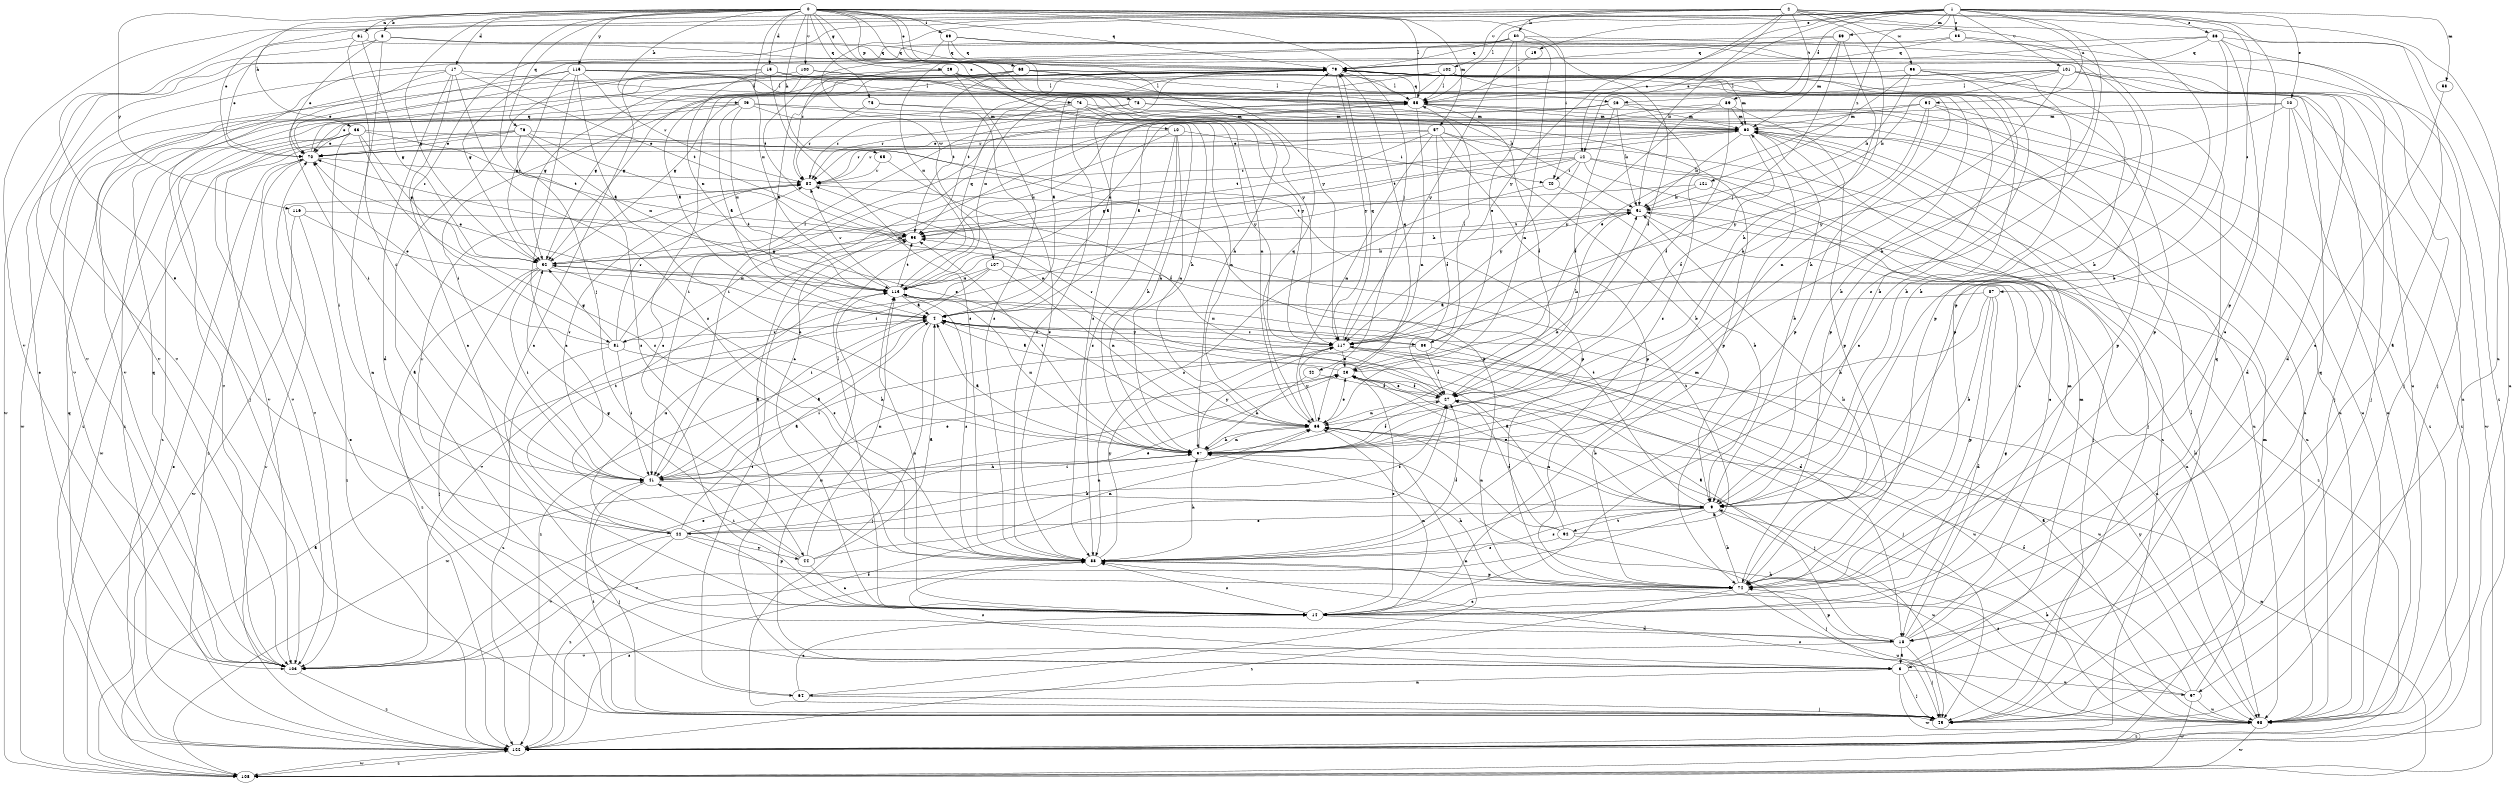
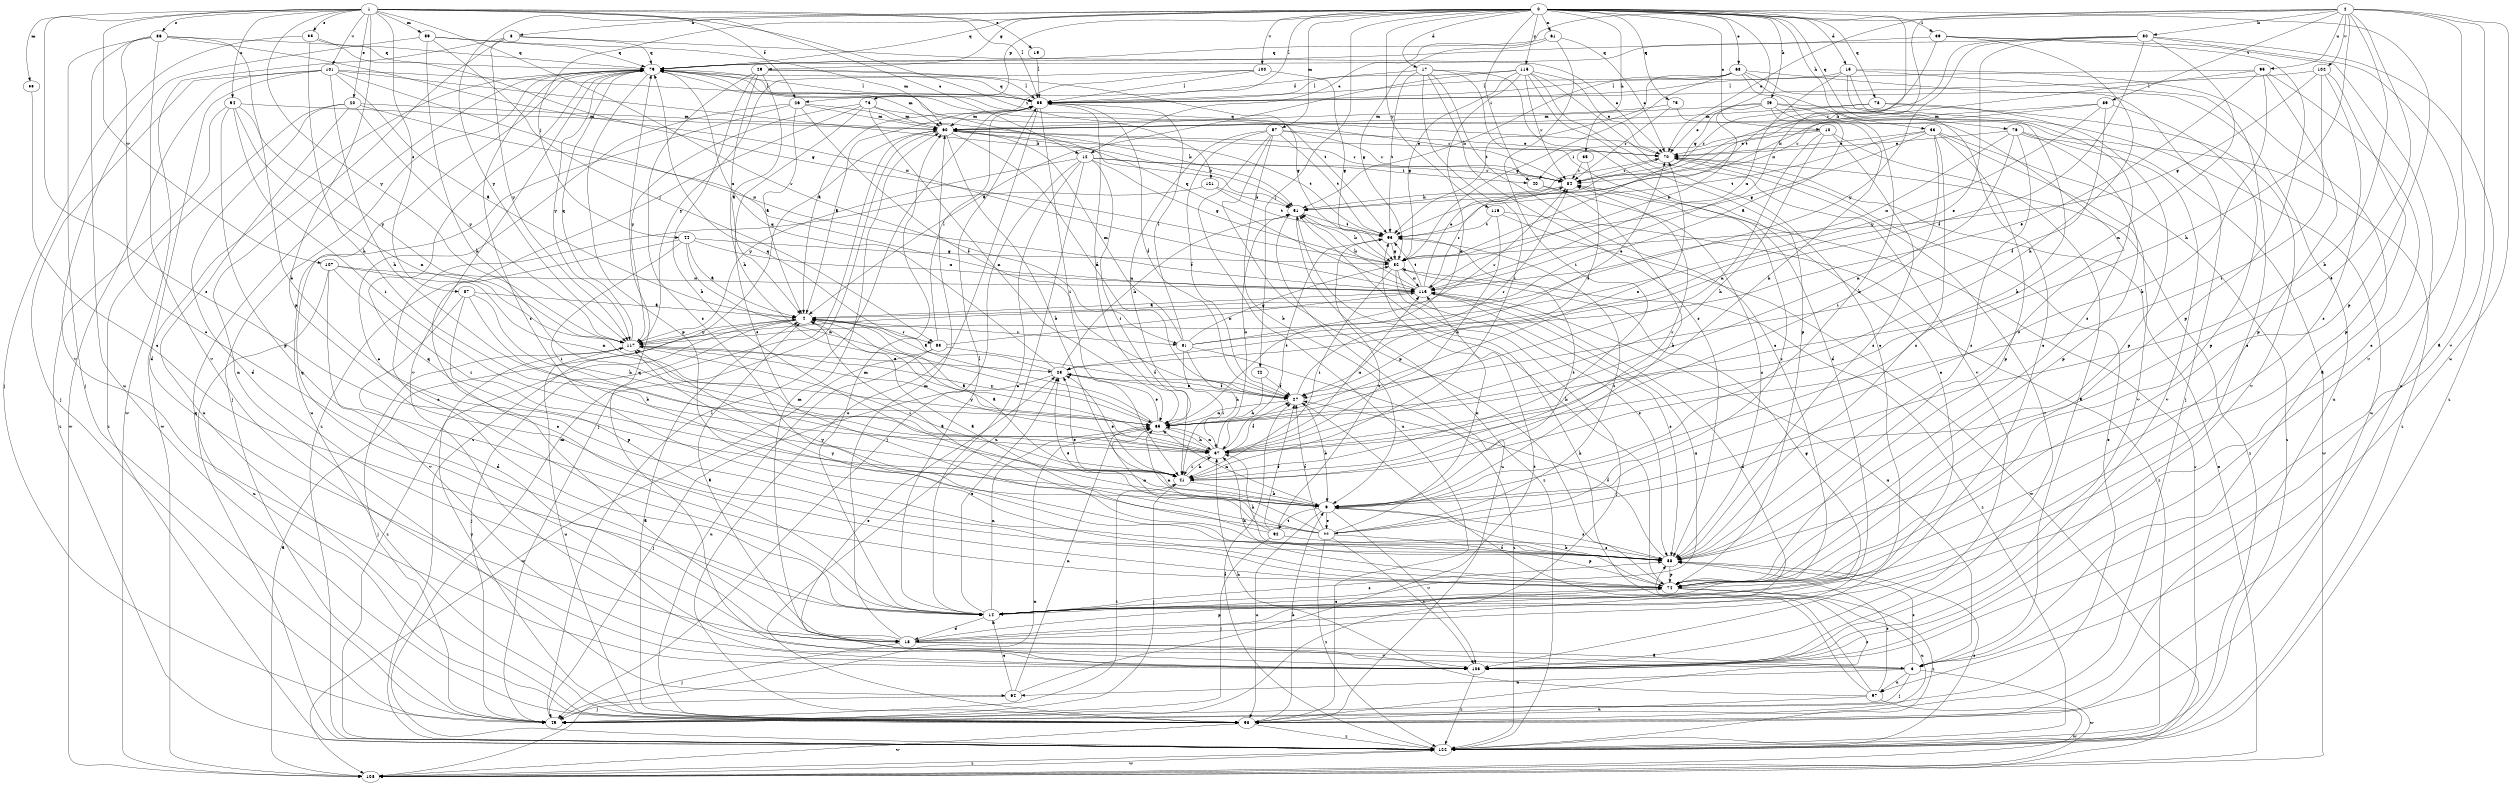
(1900, 36) -> (2338, 36)
(744, 547) -> (881, 463)
